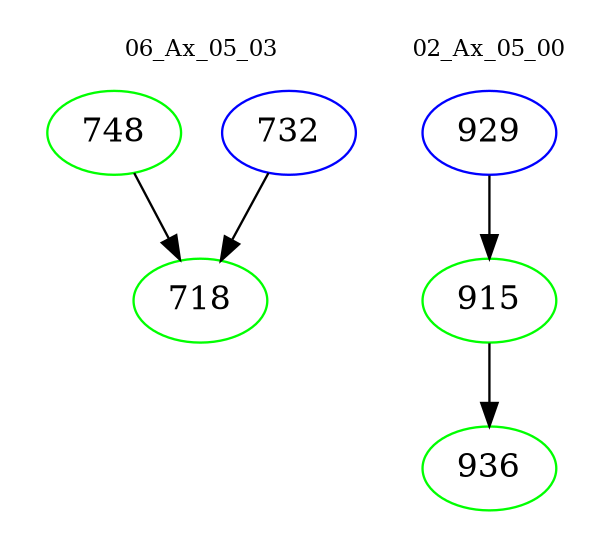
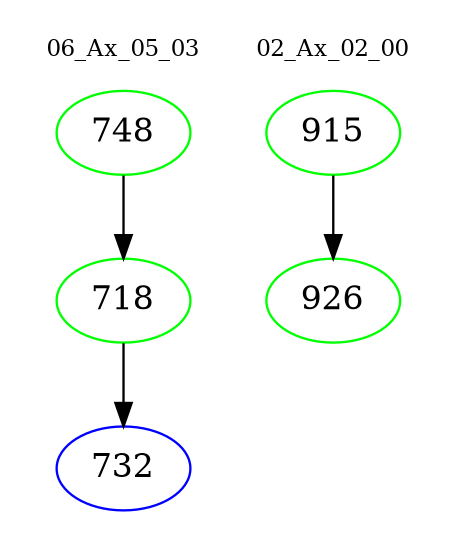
(489, 50) -> (333, 50)
(489, 133) -> none
(250, 206) -> (124, 373)
(489, 468) -> (333, 301)
